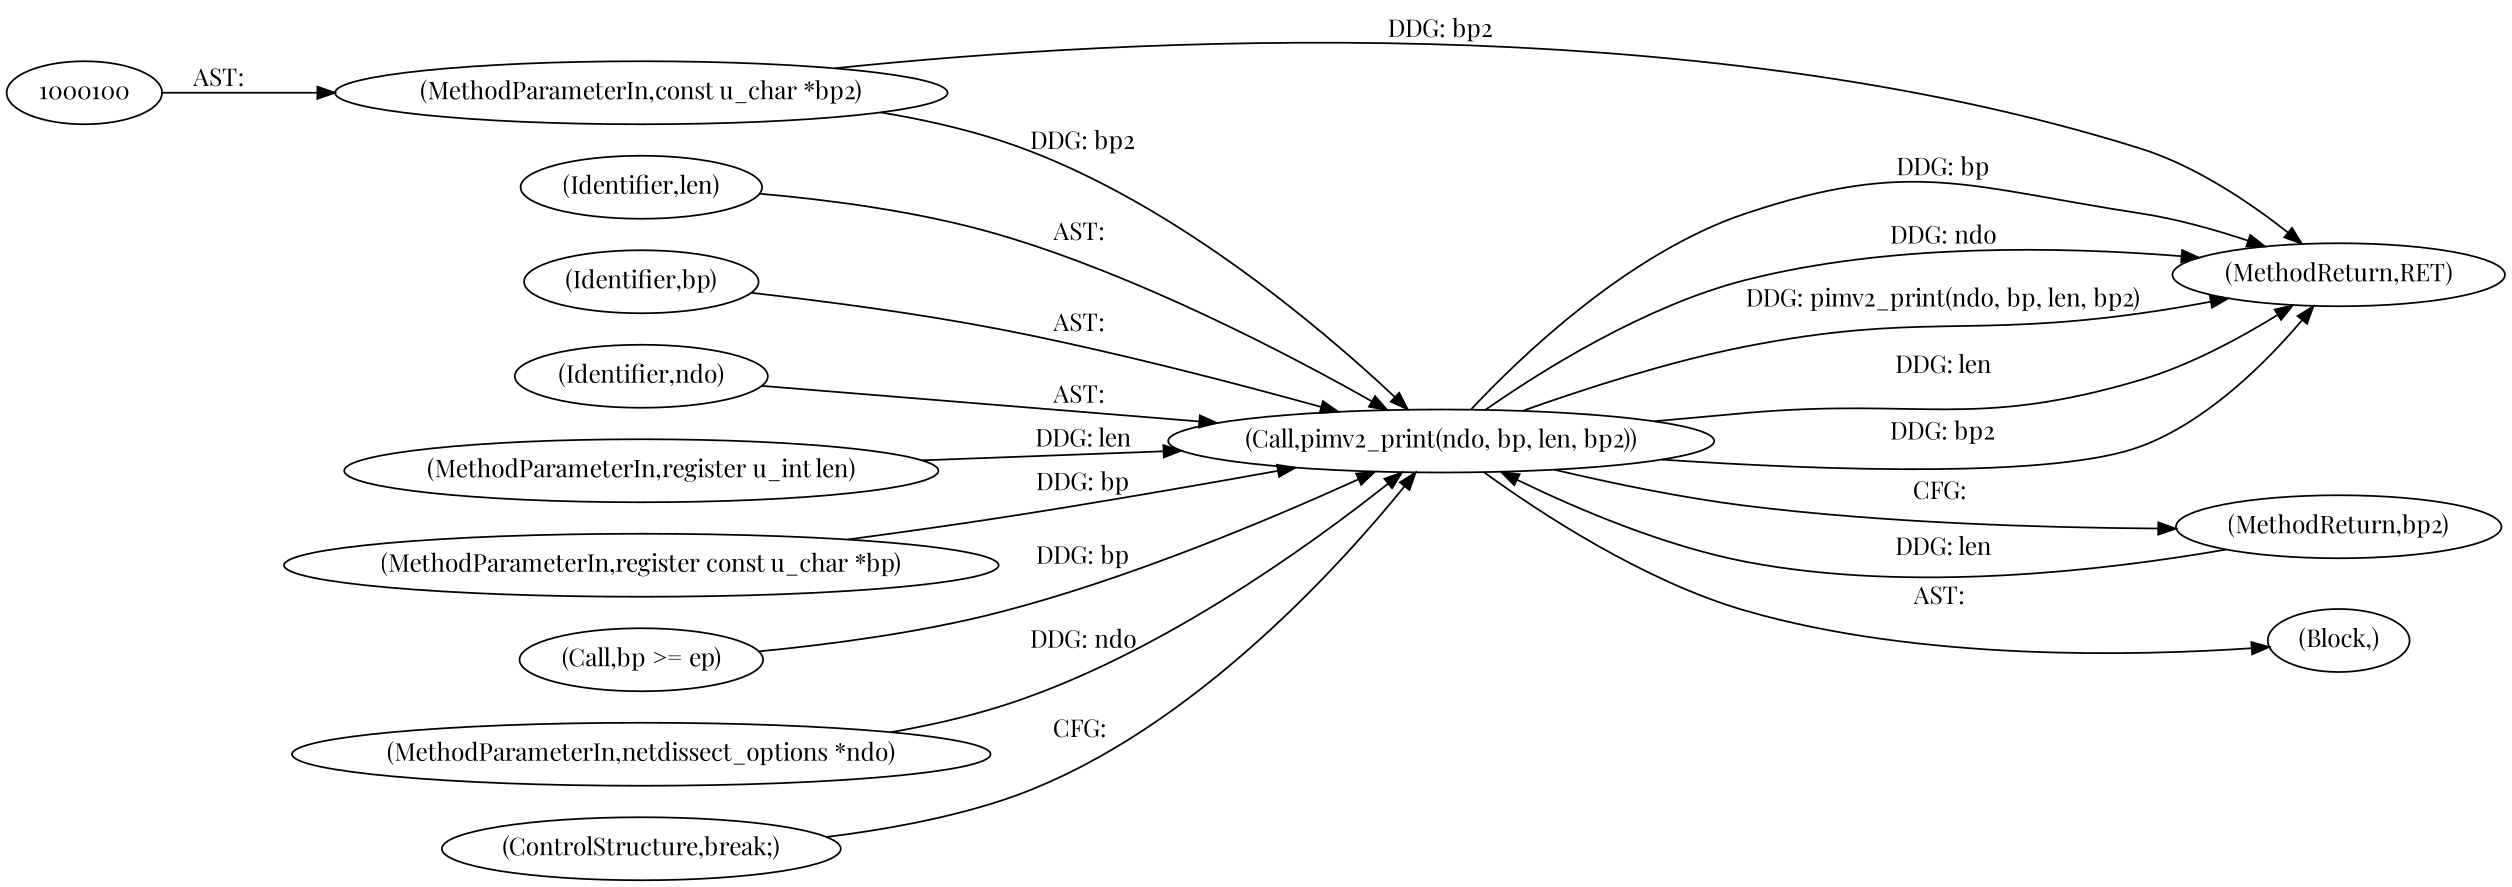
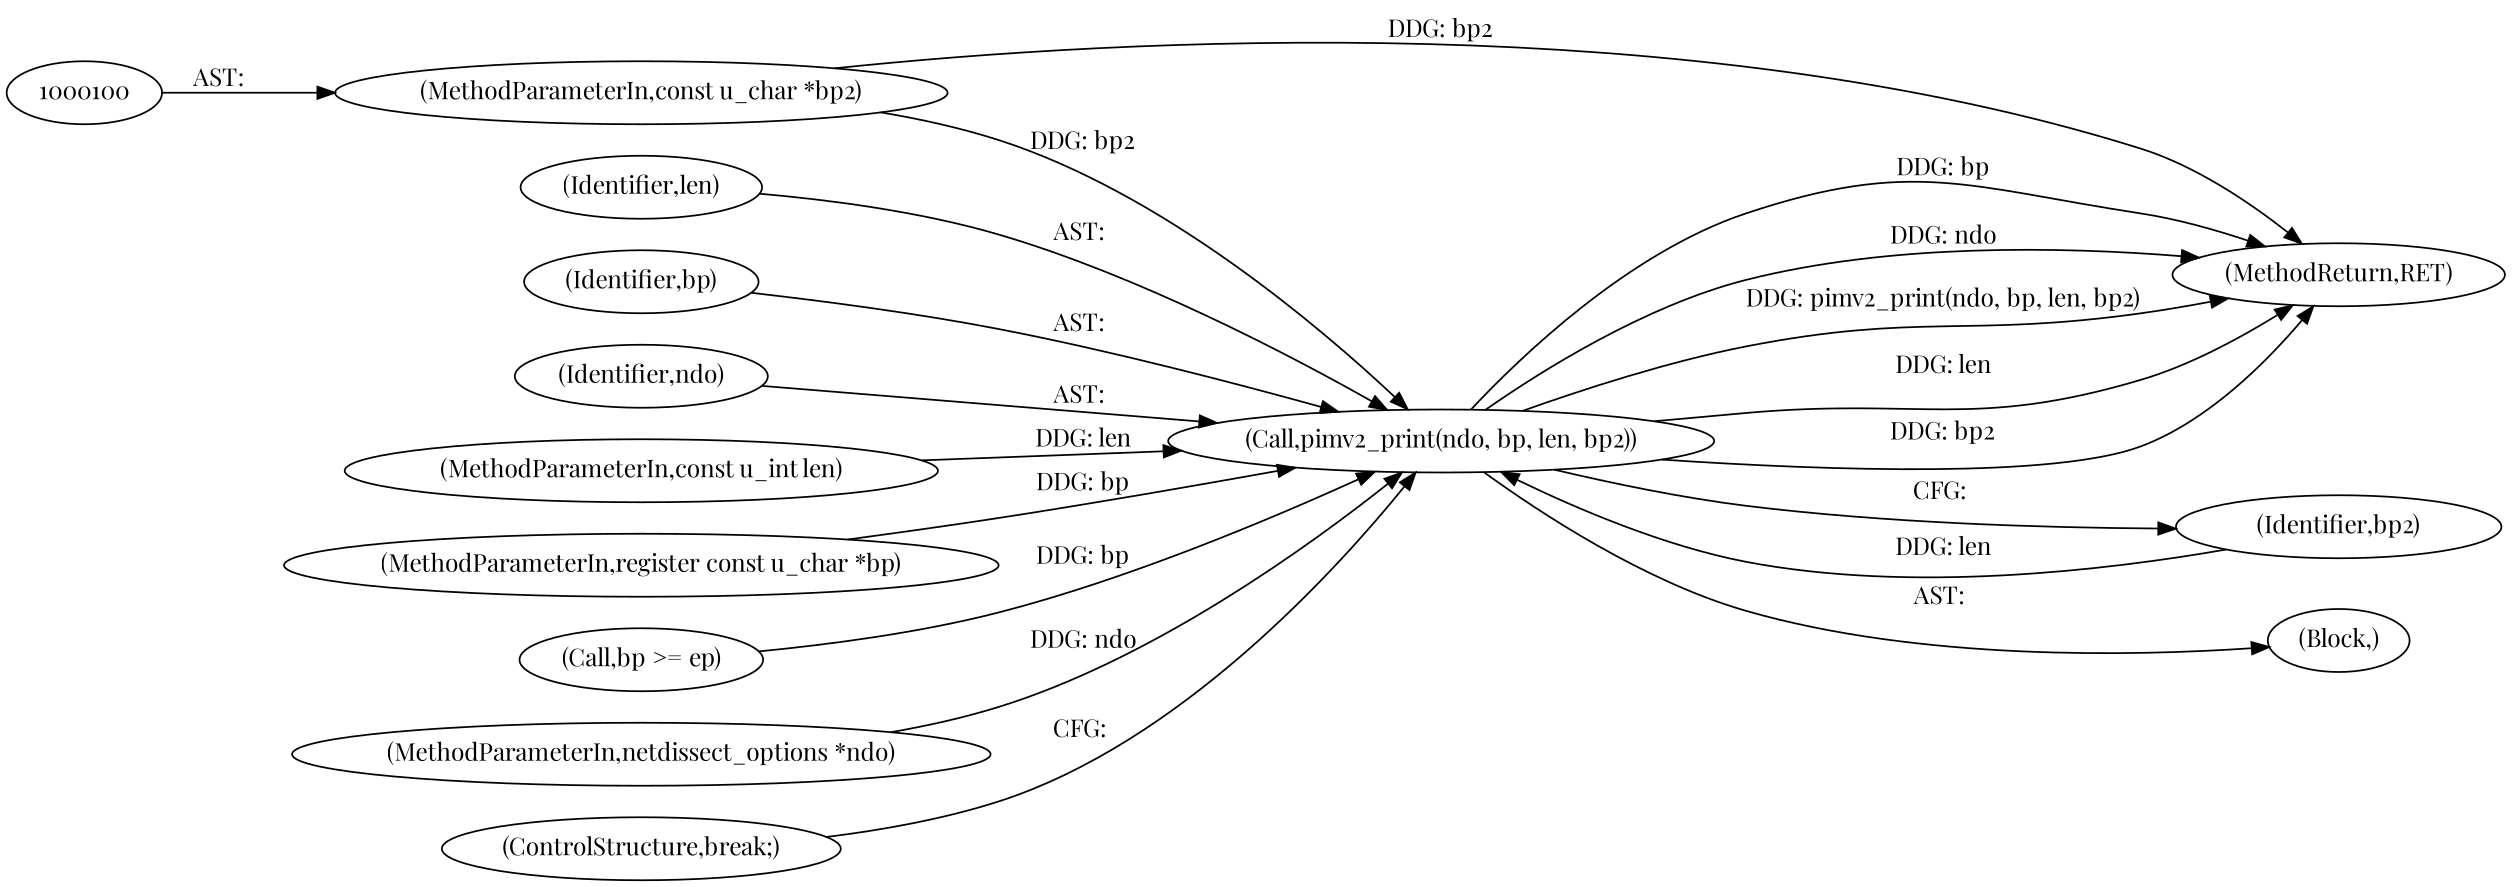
(641, 471) -> (641, 471)
(2339, 527) -> (2339, 527)
